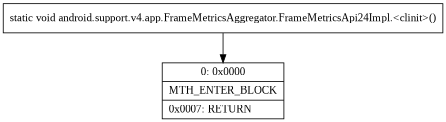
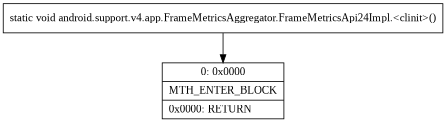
(215, 109) -> (215, 109)
